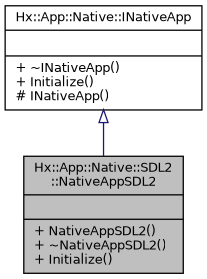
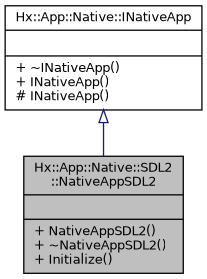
(55, 82) -> (62, 82)
